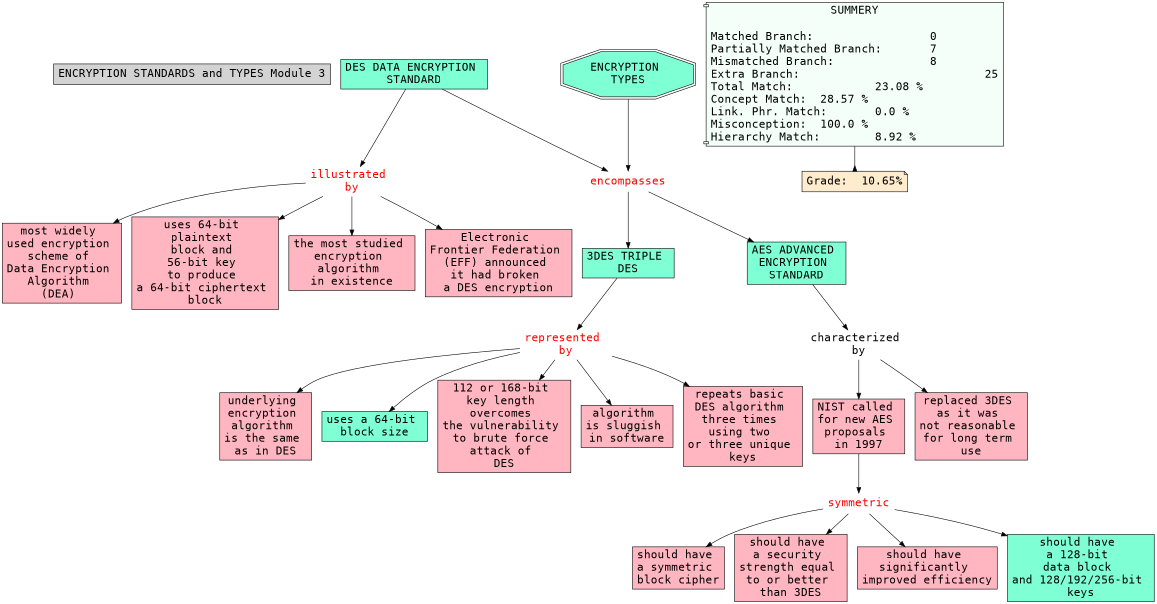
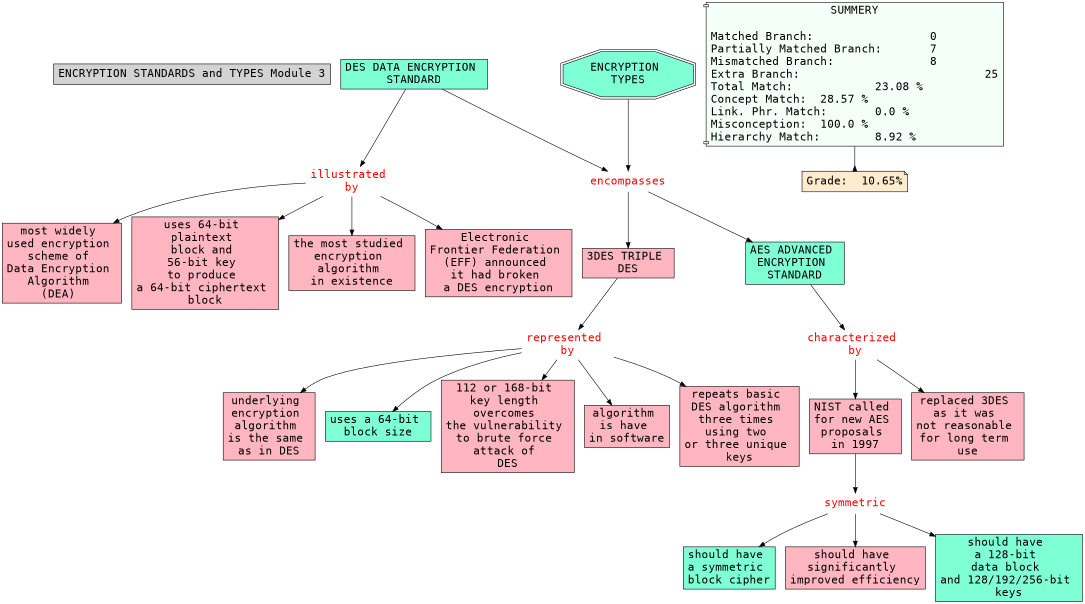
(628, 263) -> (628, 263)
(859, 345) -> (855, 345)
(627, 426) -> (627, 426)
(678, 568) -> (729, 568)
(791, 568) -> none
